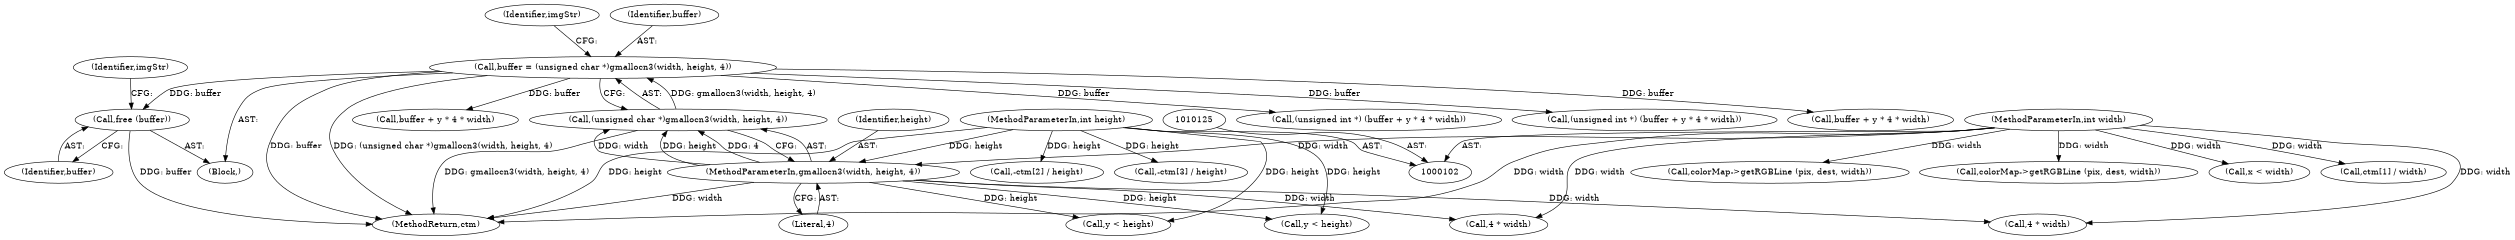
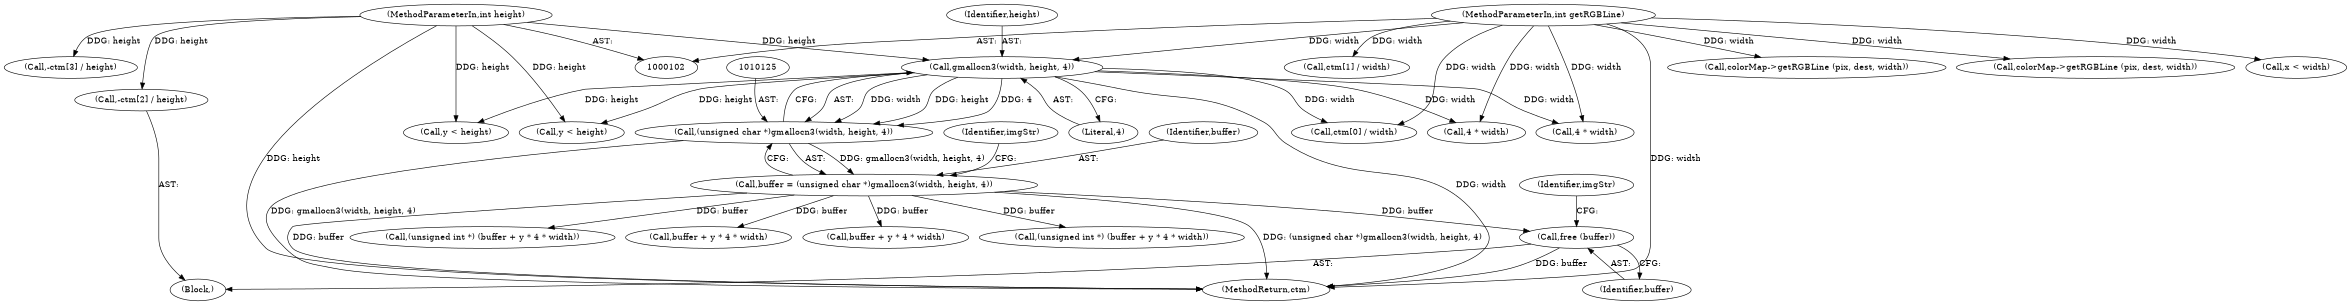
(317, 81) -> (159, 196)
(2059, 120) -> (1543, 15)
(1327, 132) -> (755, 99)
none -> (1354, 133)
(813, 172) -> (1002, 68)
